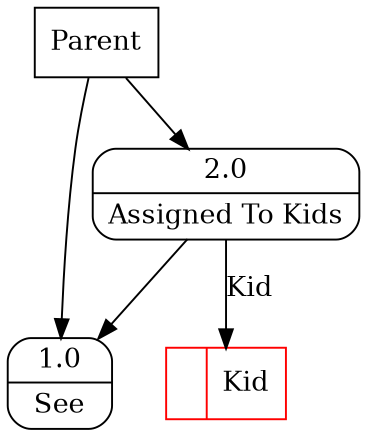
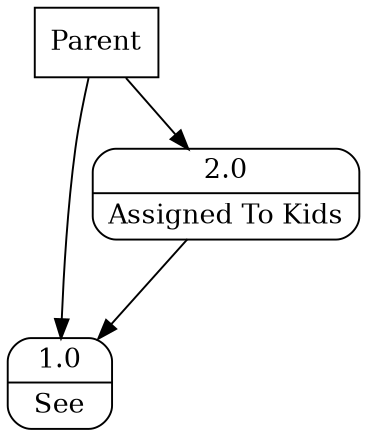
(226, 383) -> none
